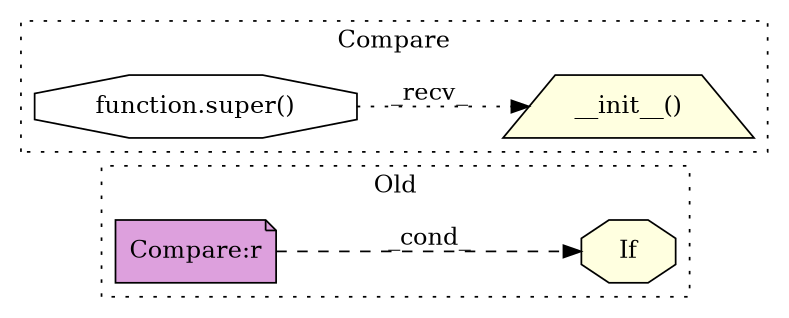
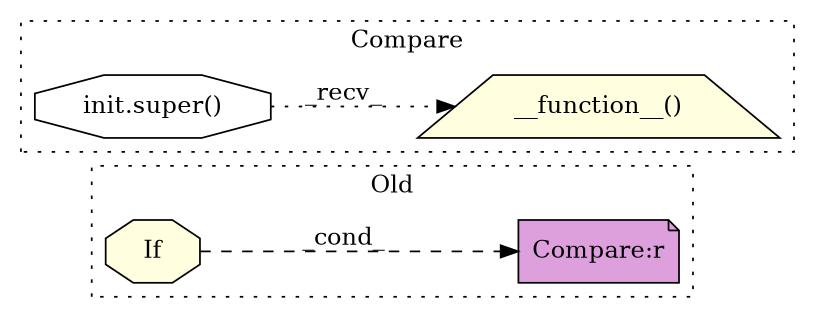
(196, 106) -> (153, 106)
(629, 106) -> (599, 106)
(420, 251) -> (350, 251)
